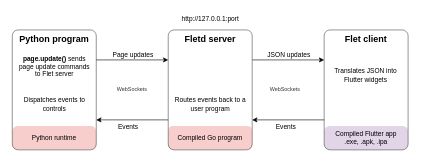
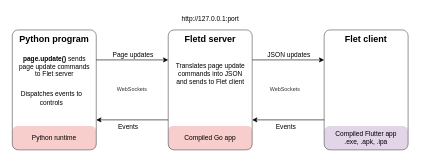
none -> (210, 73)
(366, 75) -> none
(54, 104) -> (51, 98)
(210, 104) -> none
(210, 138) -> (210, 138)
